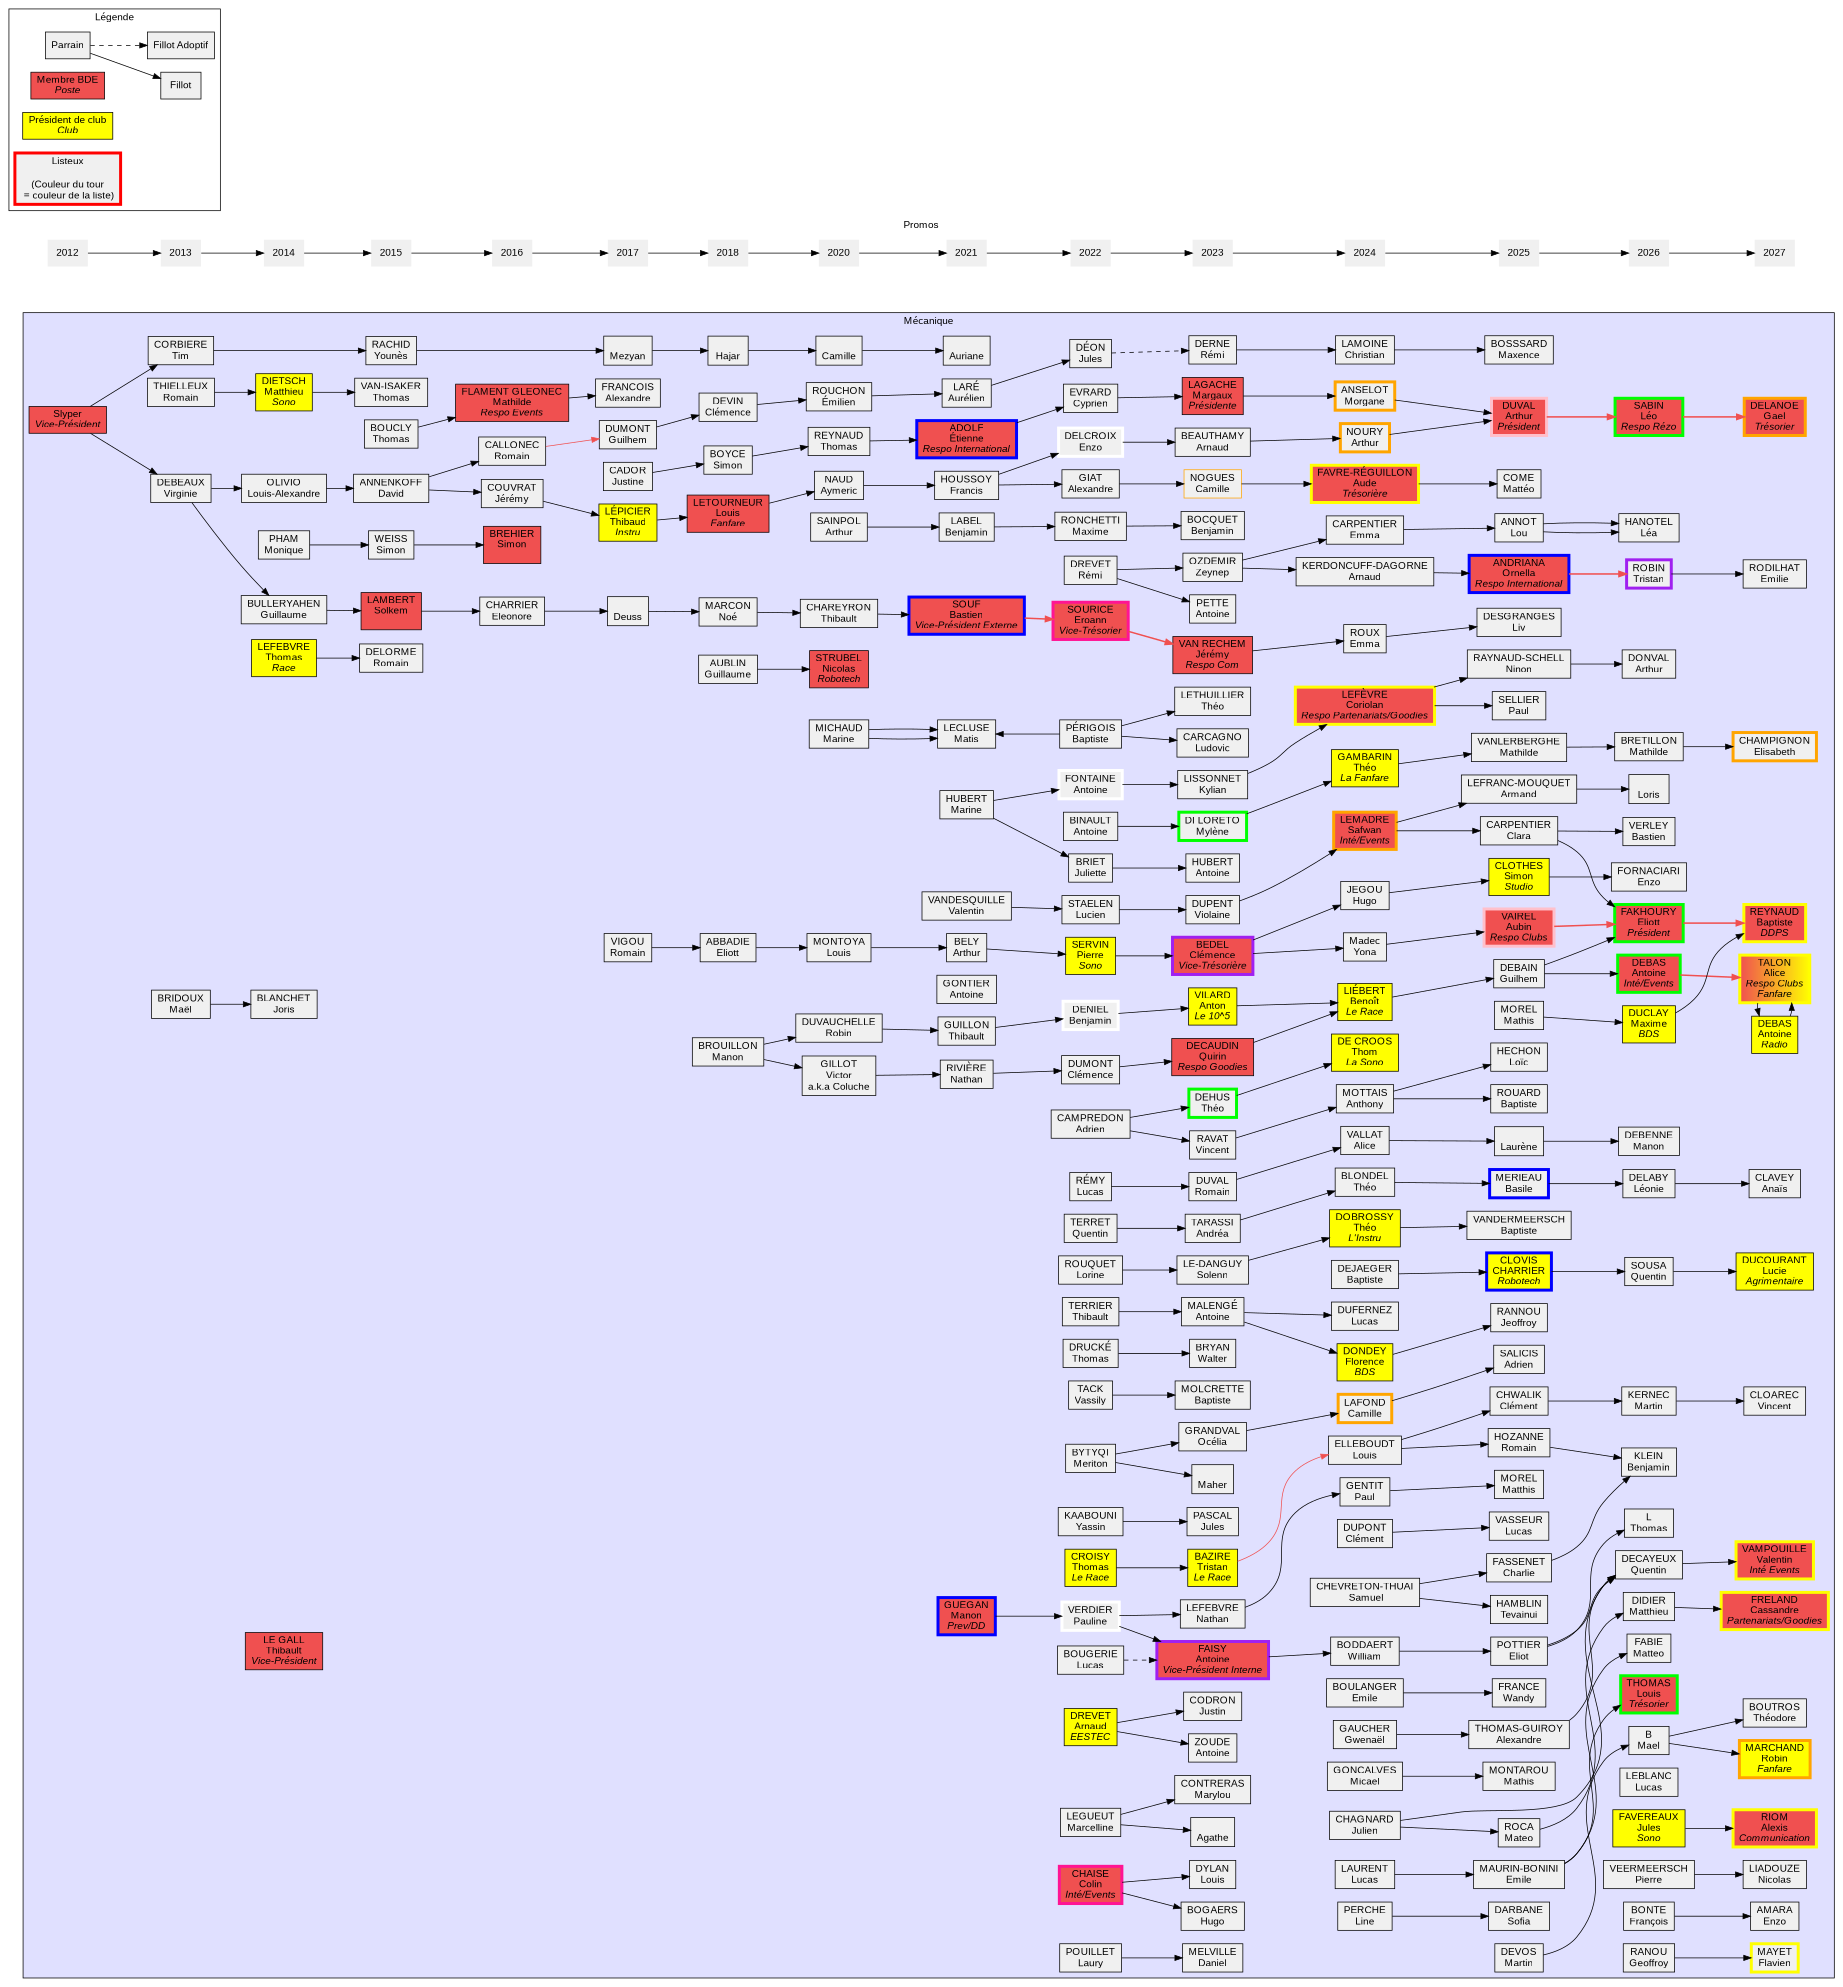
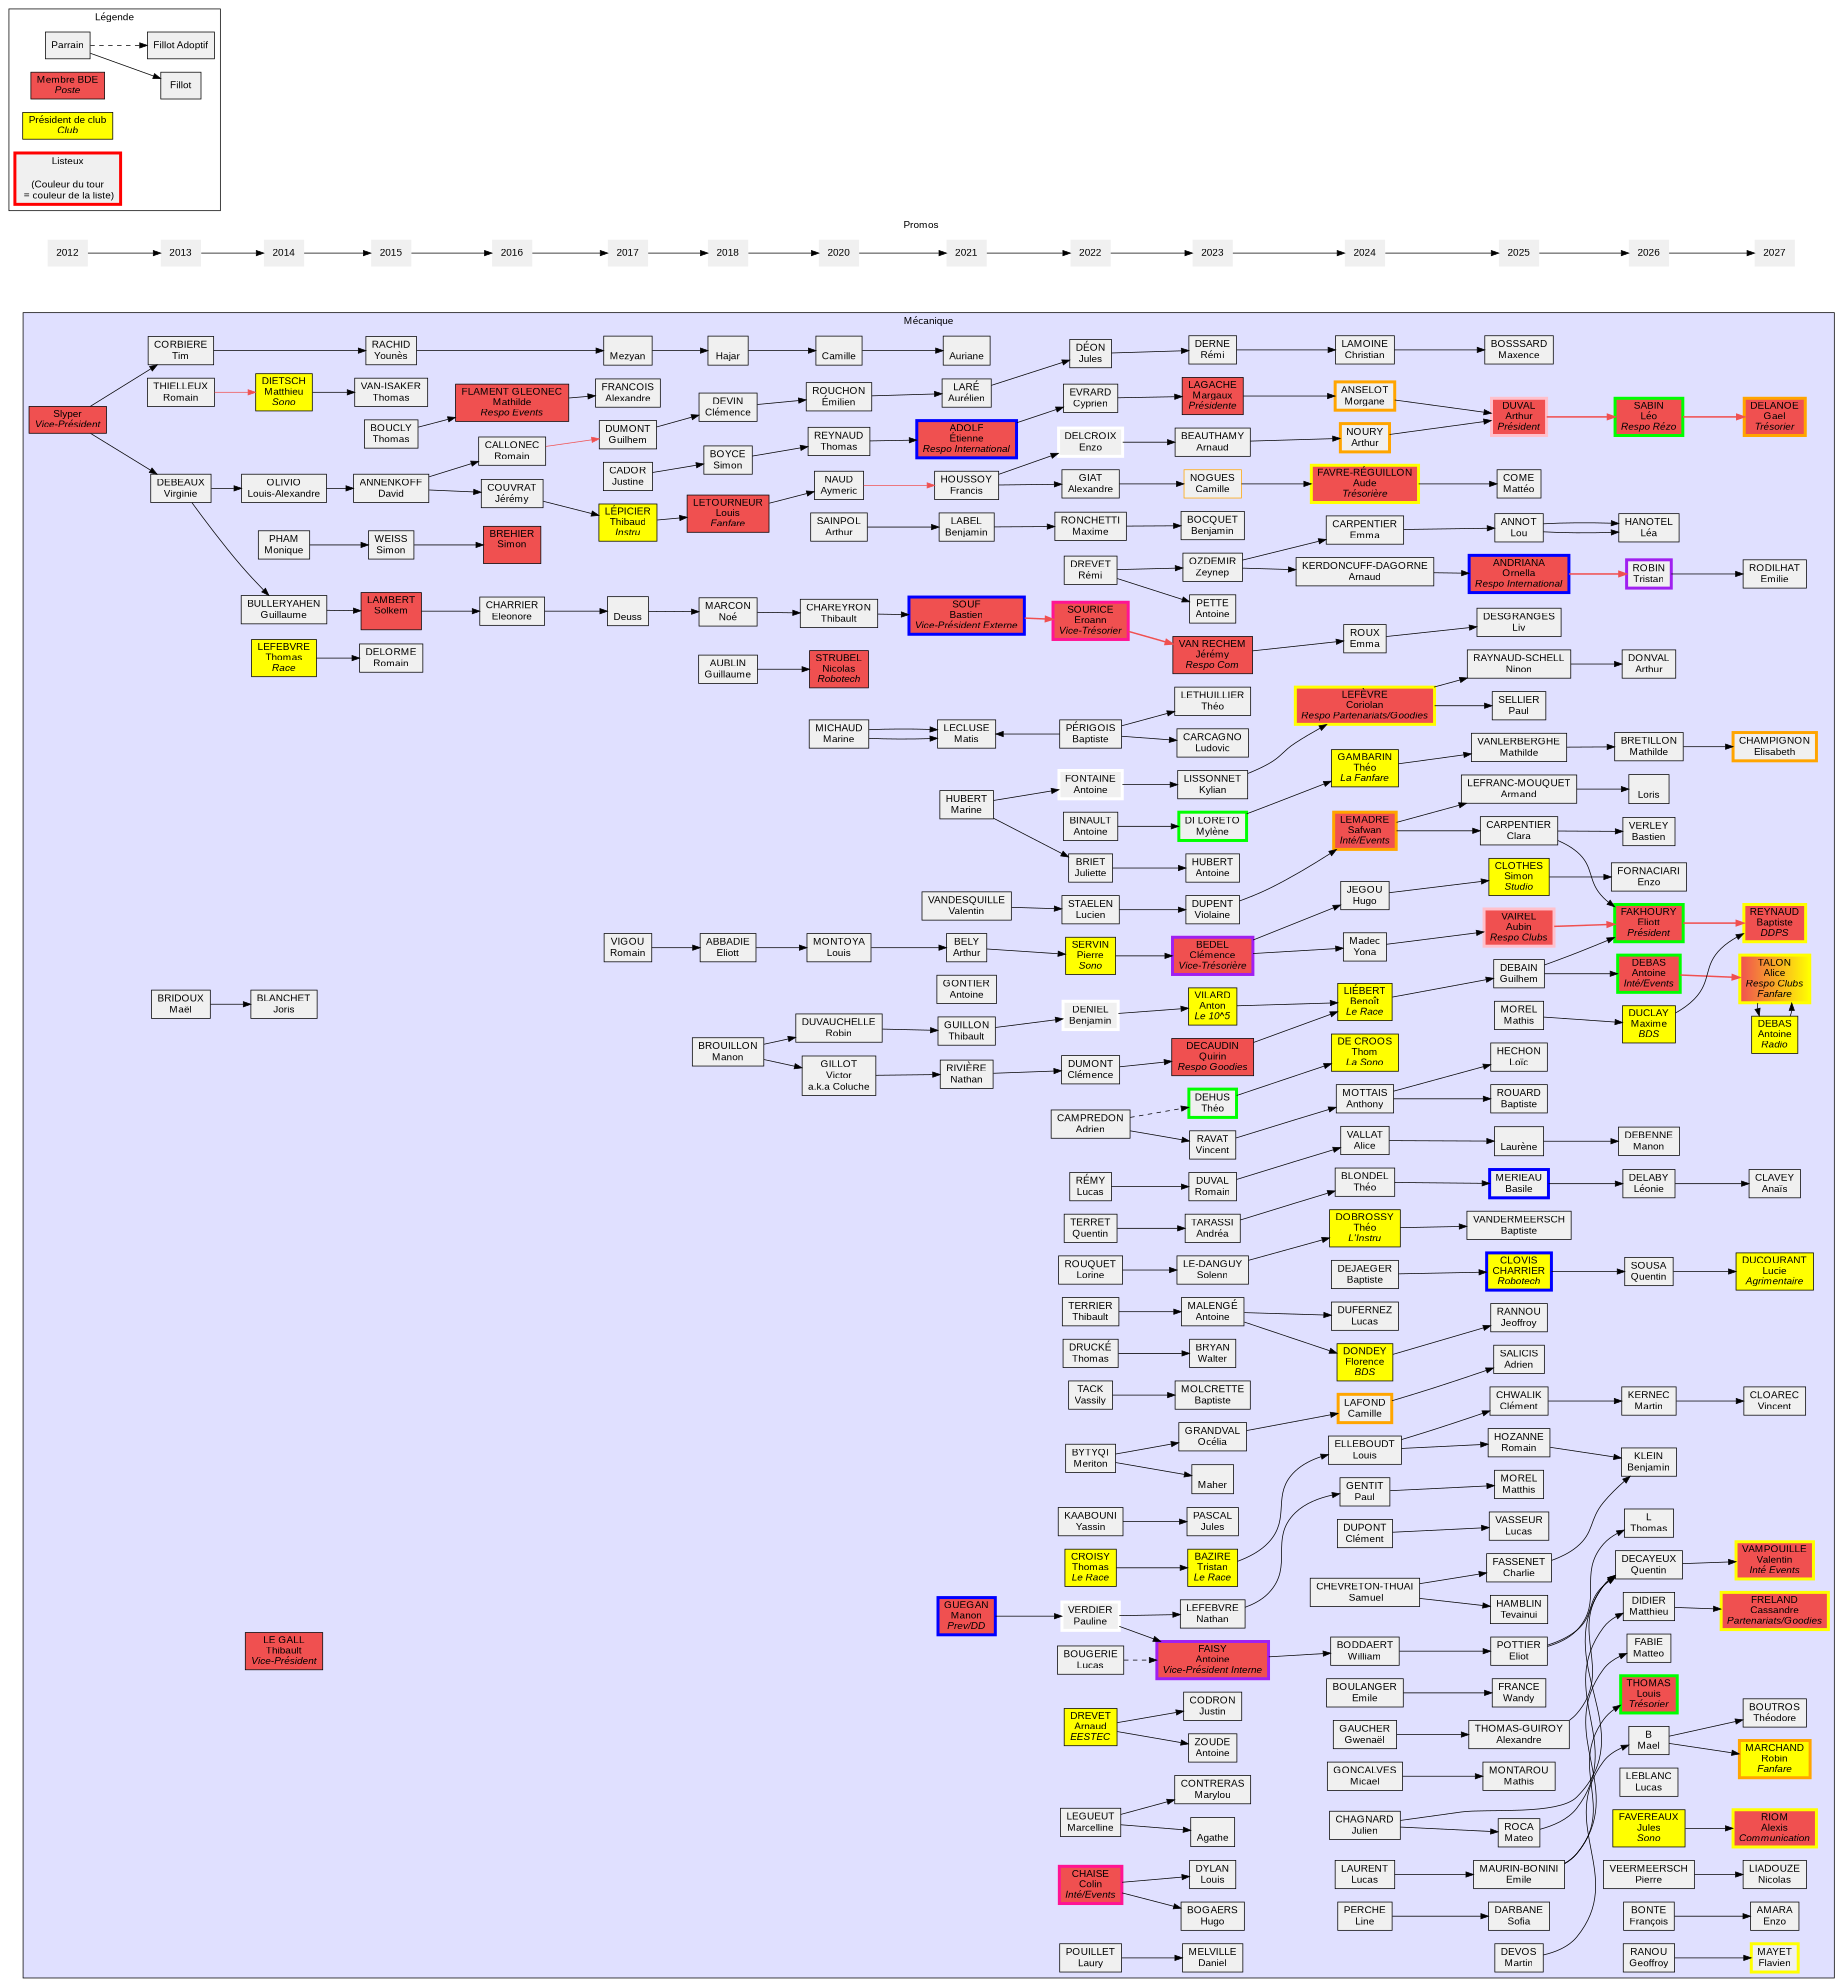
(1146, 352) -> (1146, 352)
(231, 392) -> (231, 392)
(895, 485) -> (895, 485)
(1156, 1113) -> (1156, 1113)
(1281, 1510) -> (1281, 1510)
